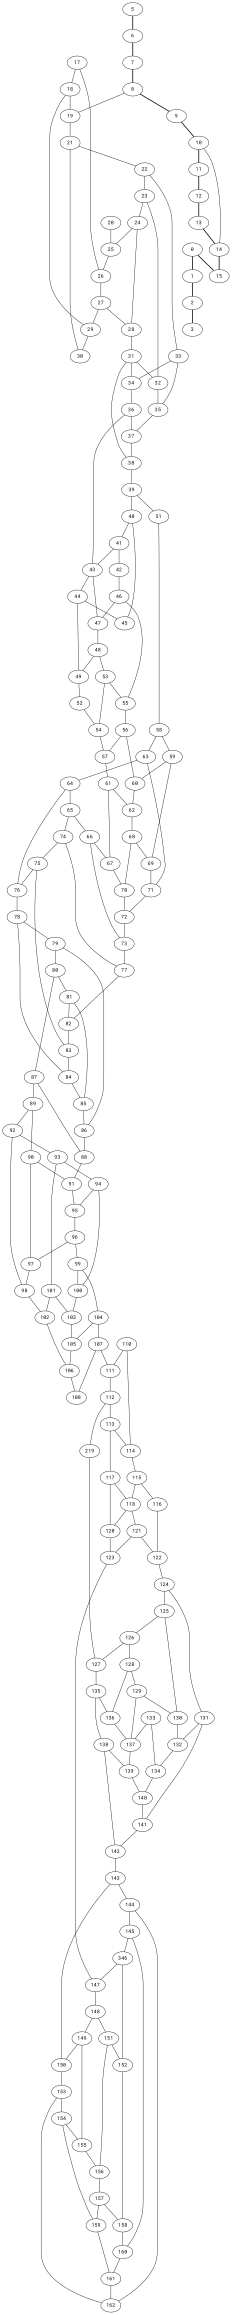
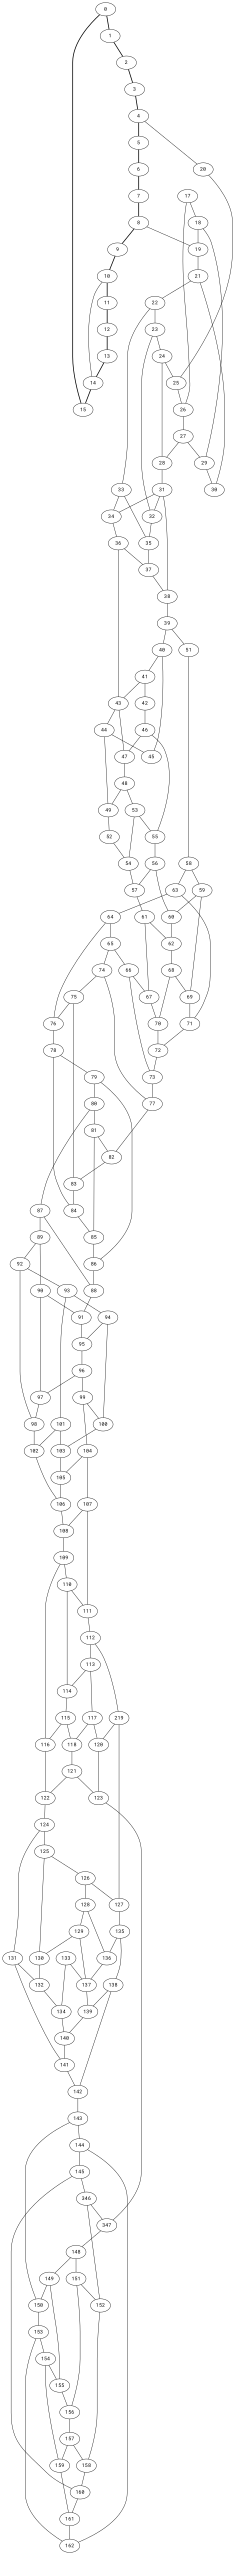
none -> (139, 116)
(120, 1518) -> (109, 1731)
none -> (64, 1558)
(95, 1985) -> (107, 2225)
